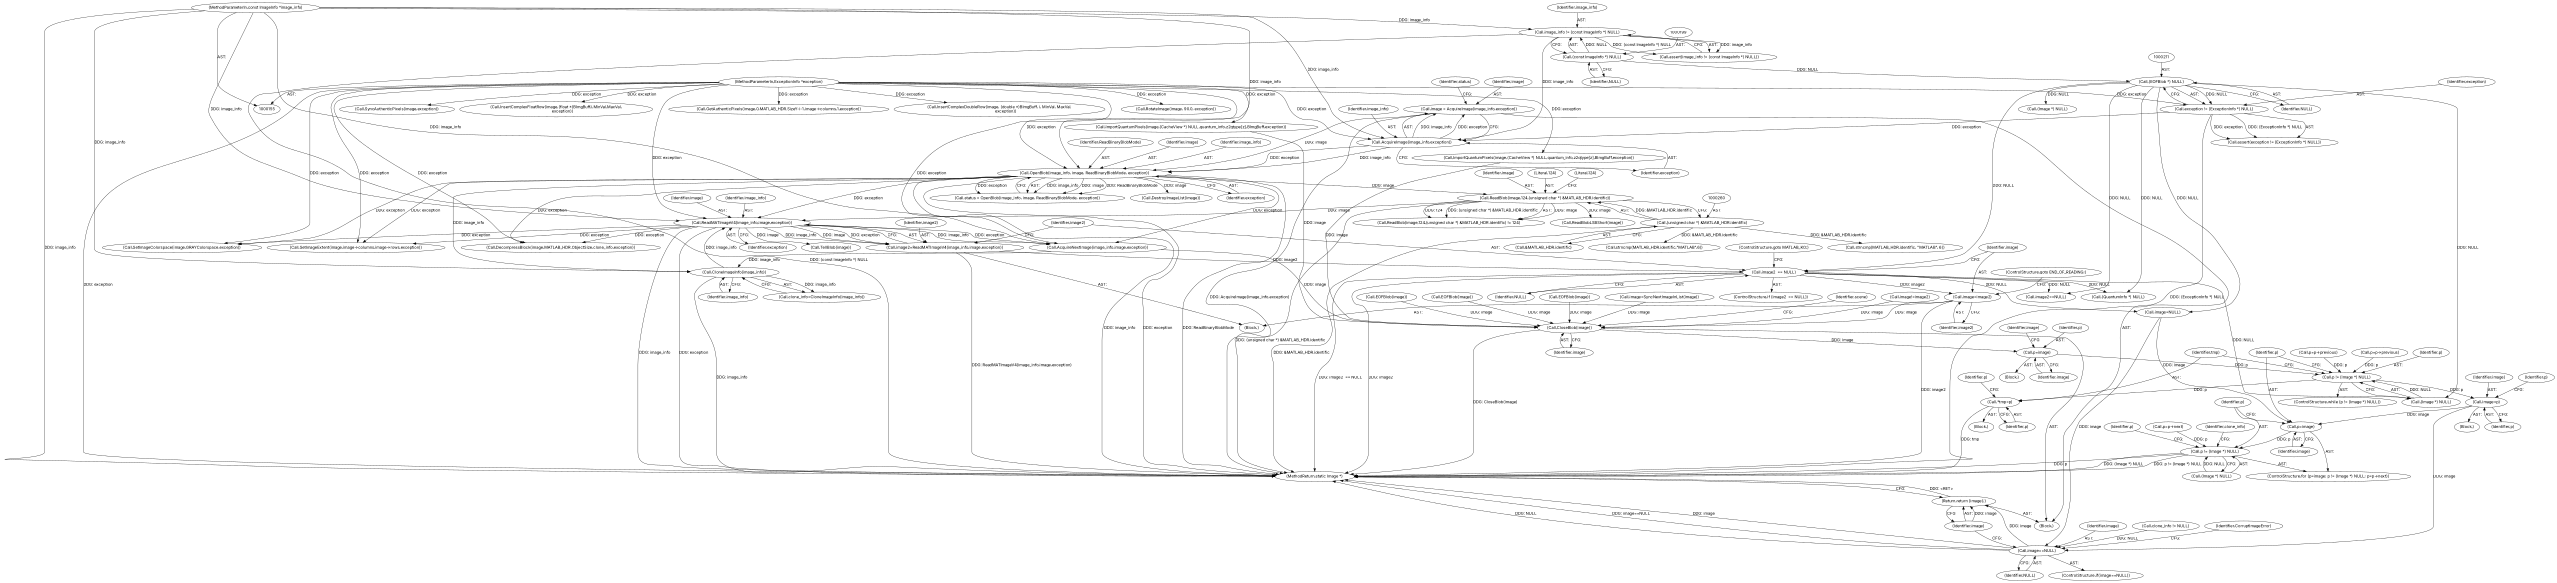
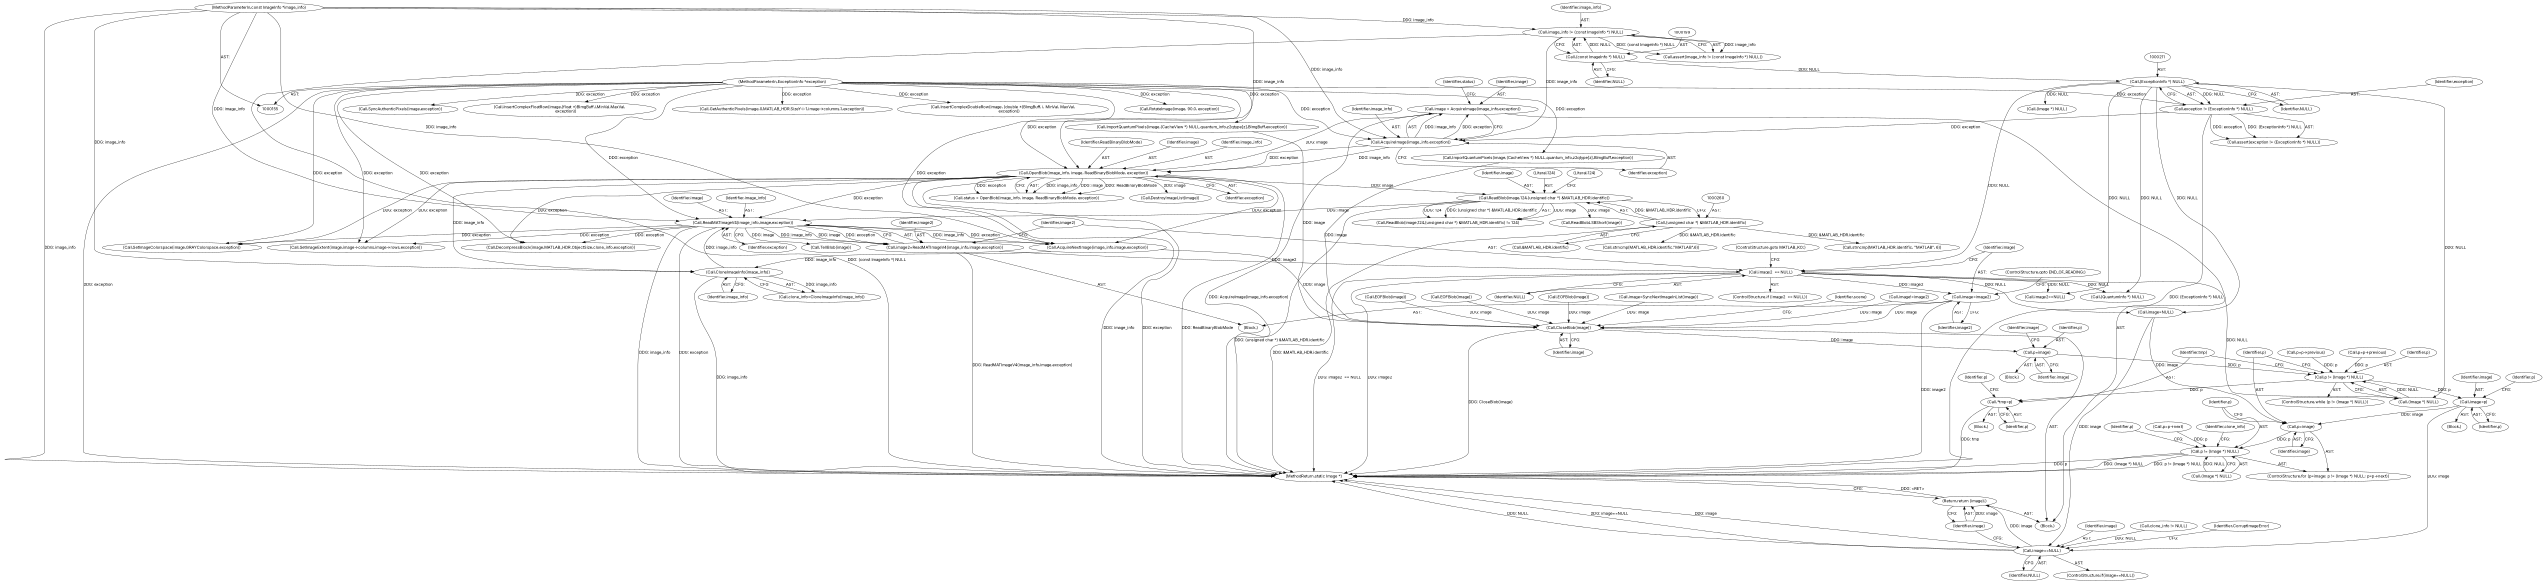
(2161, 82) -> (2157, 82)
